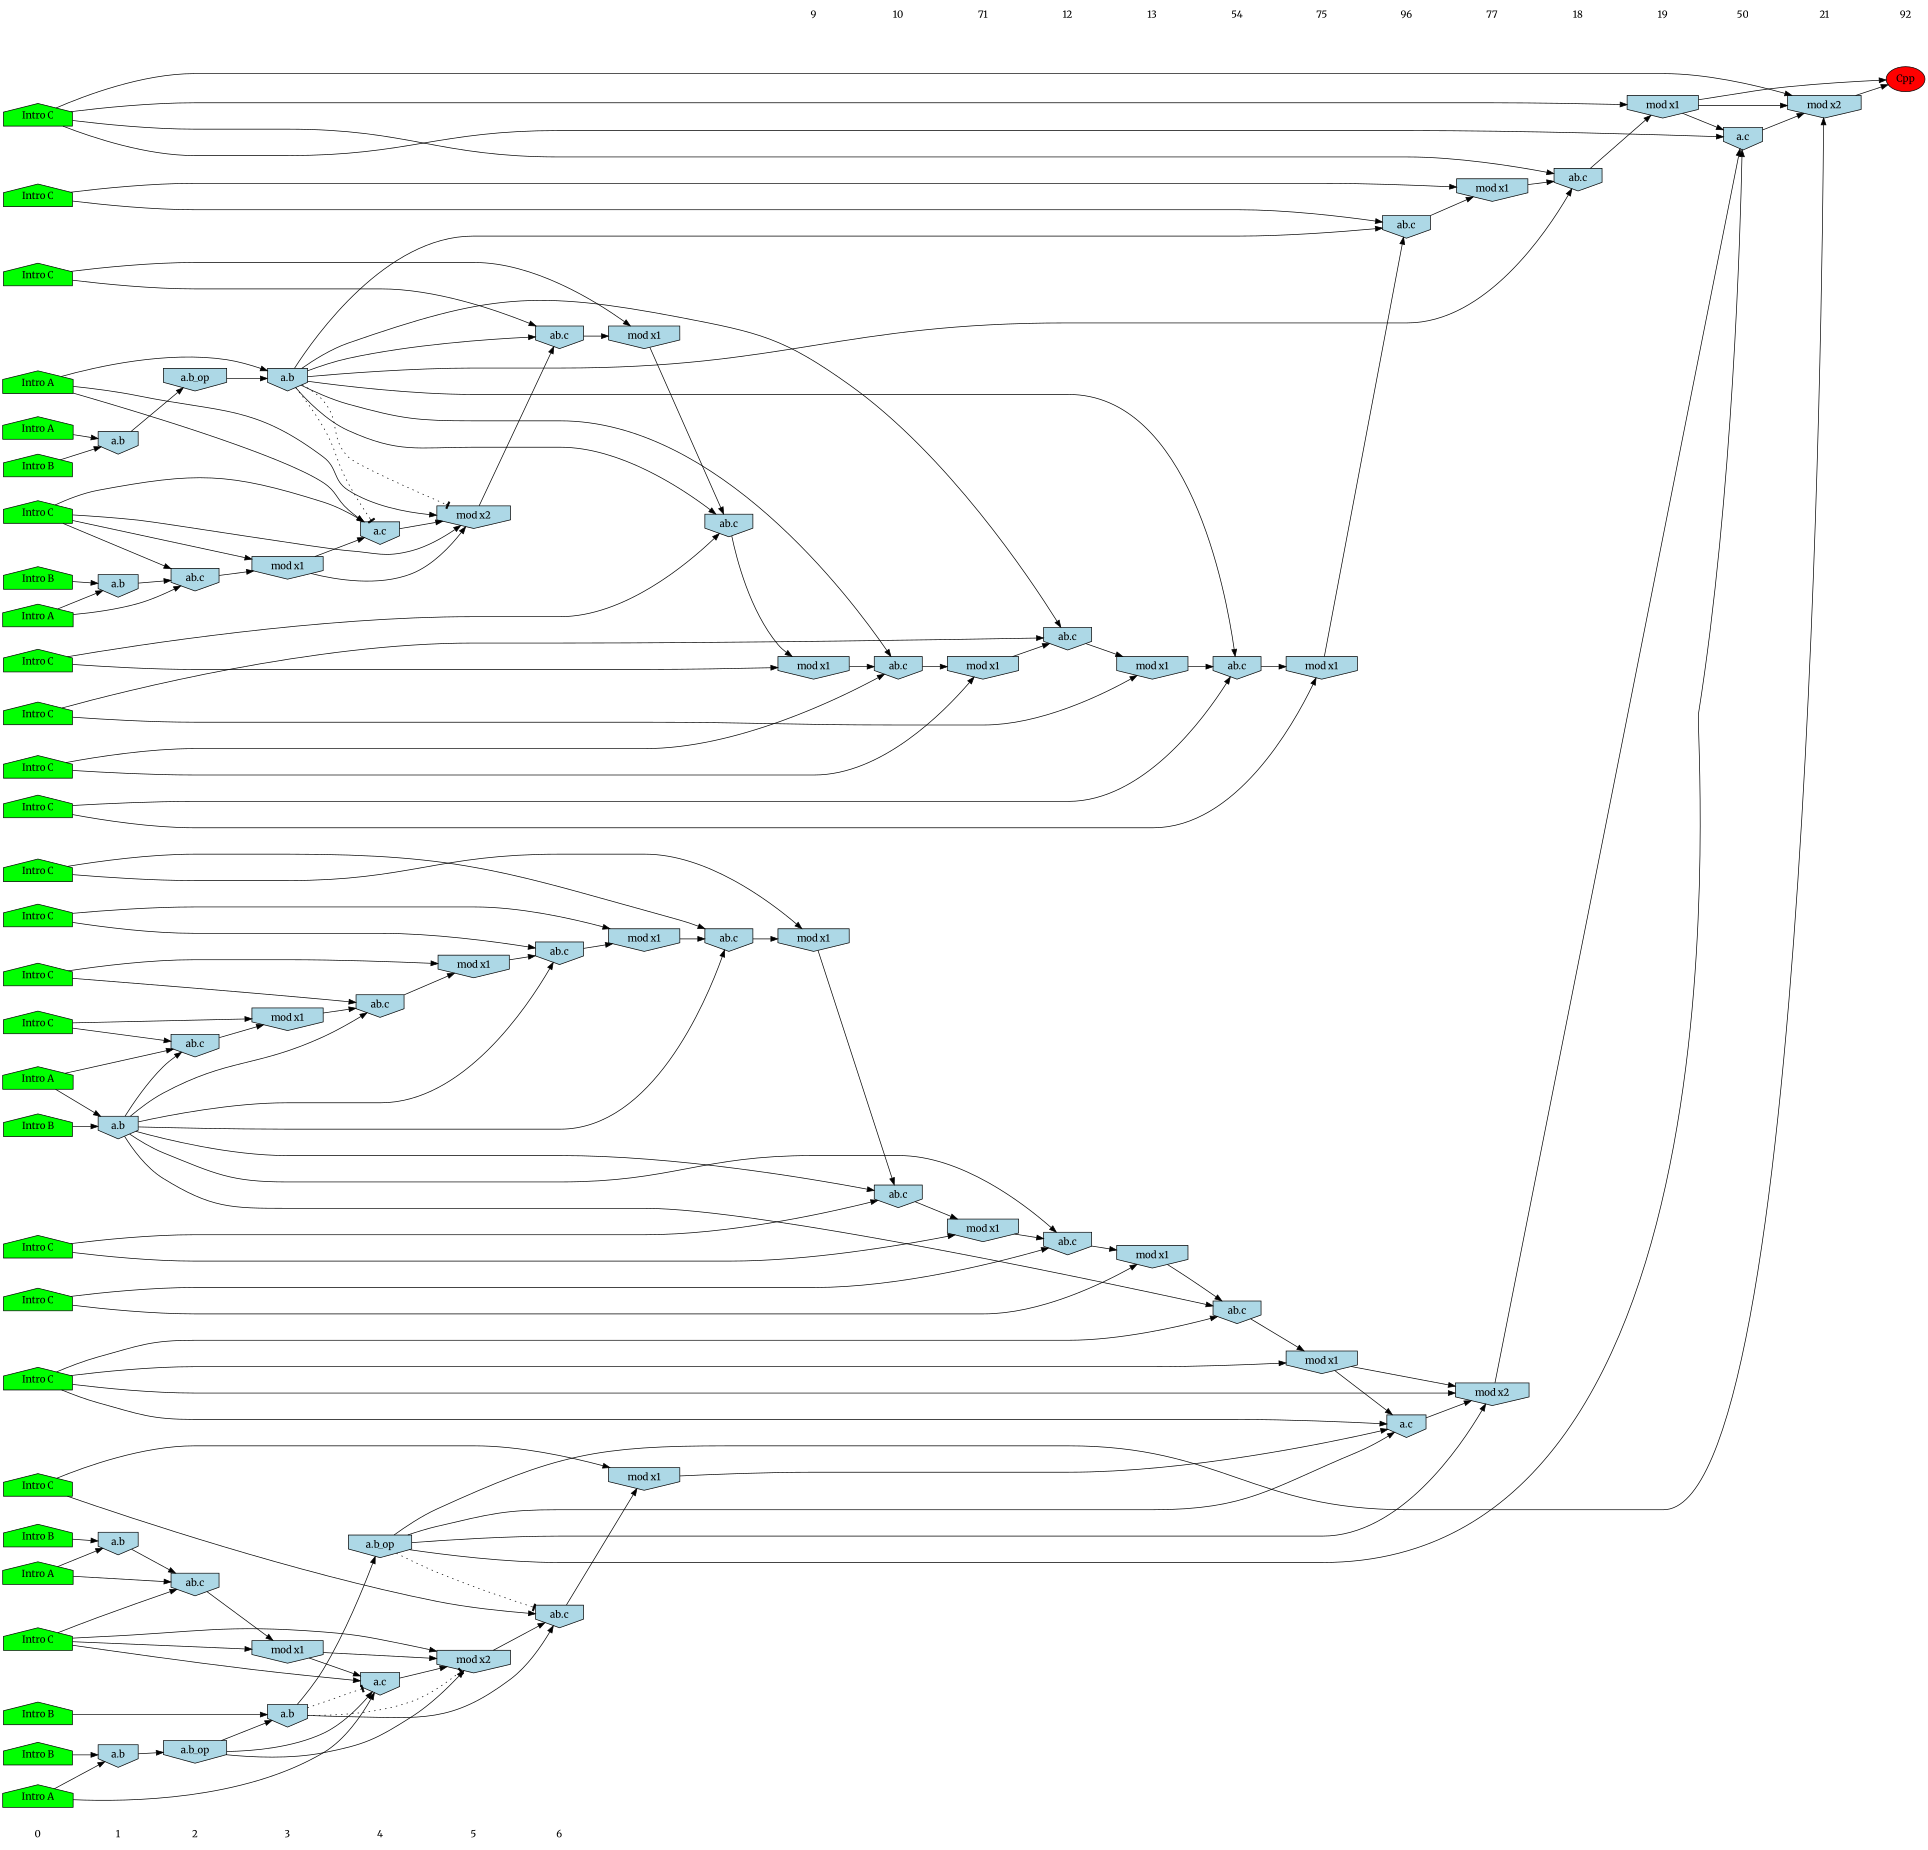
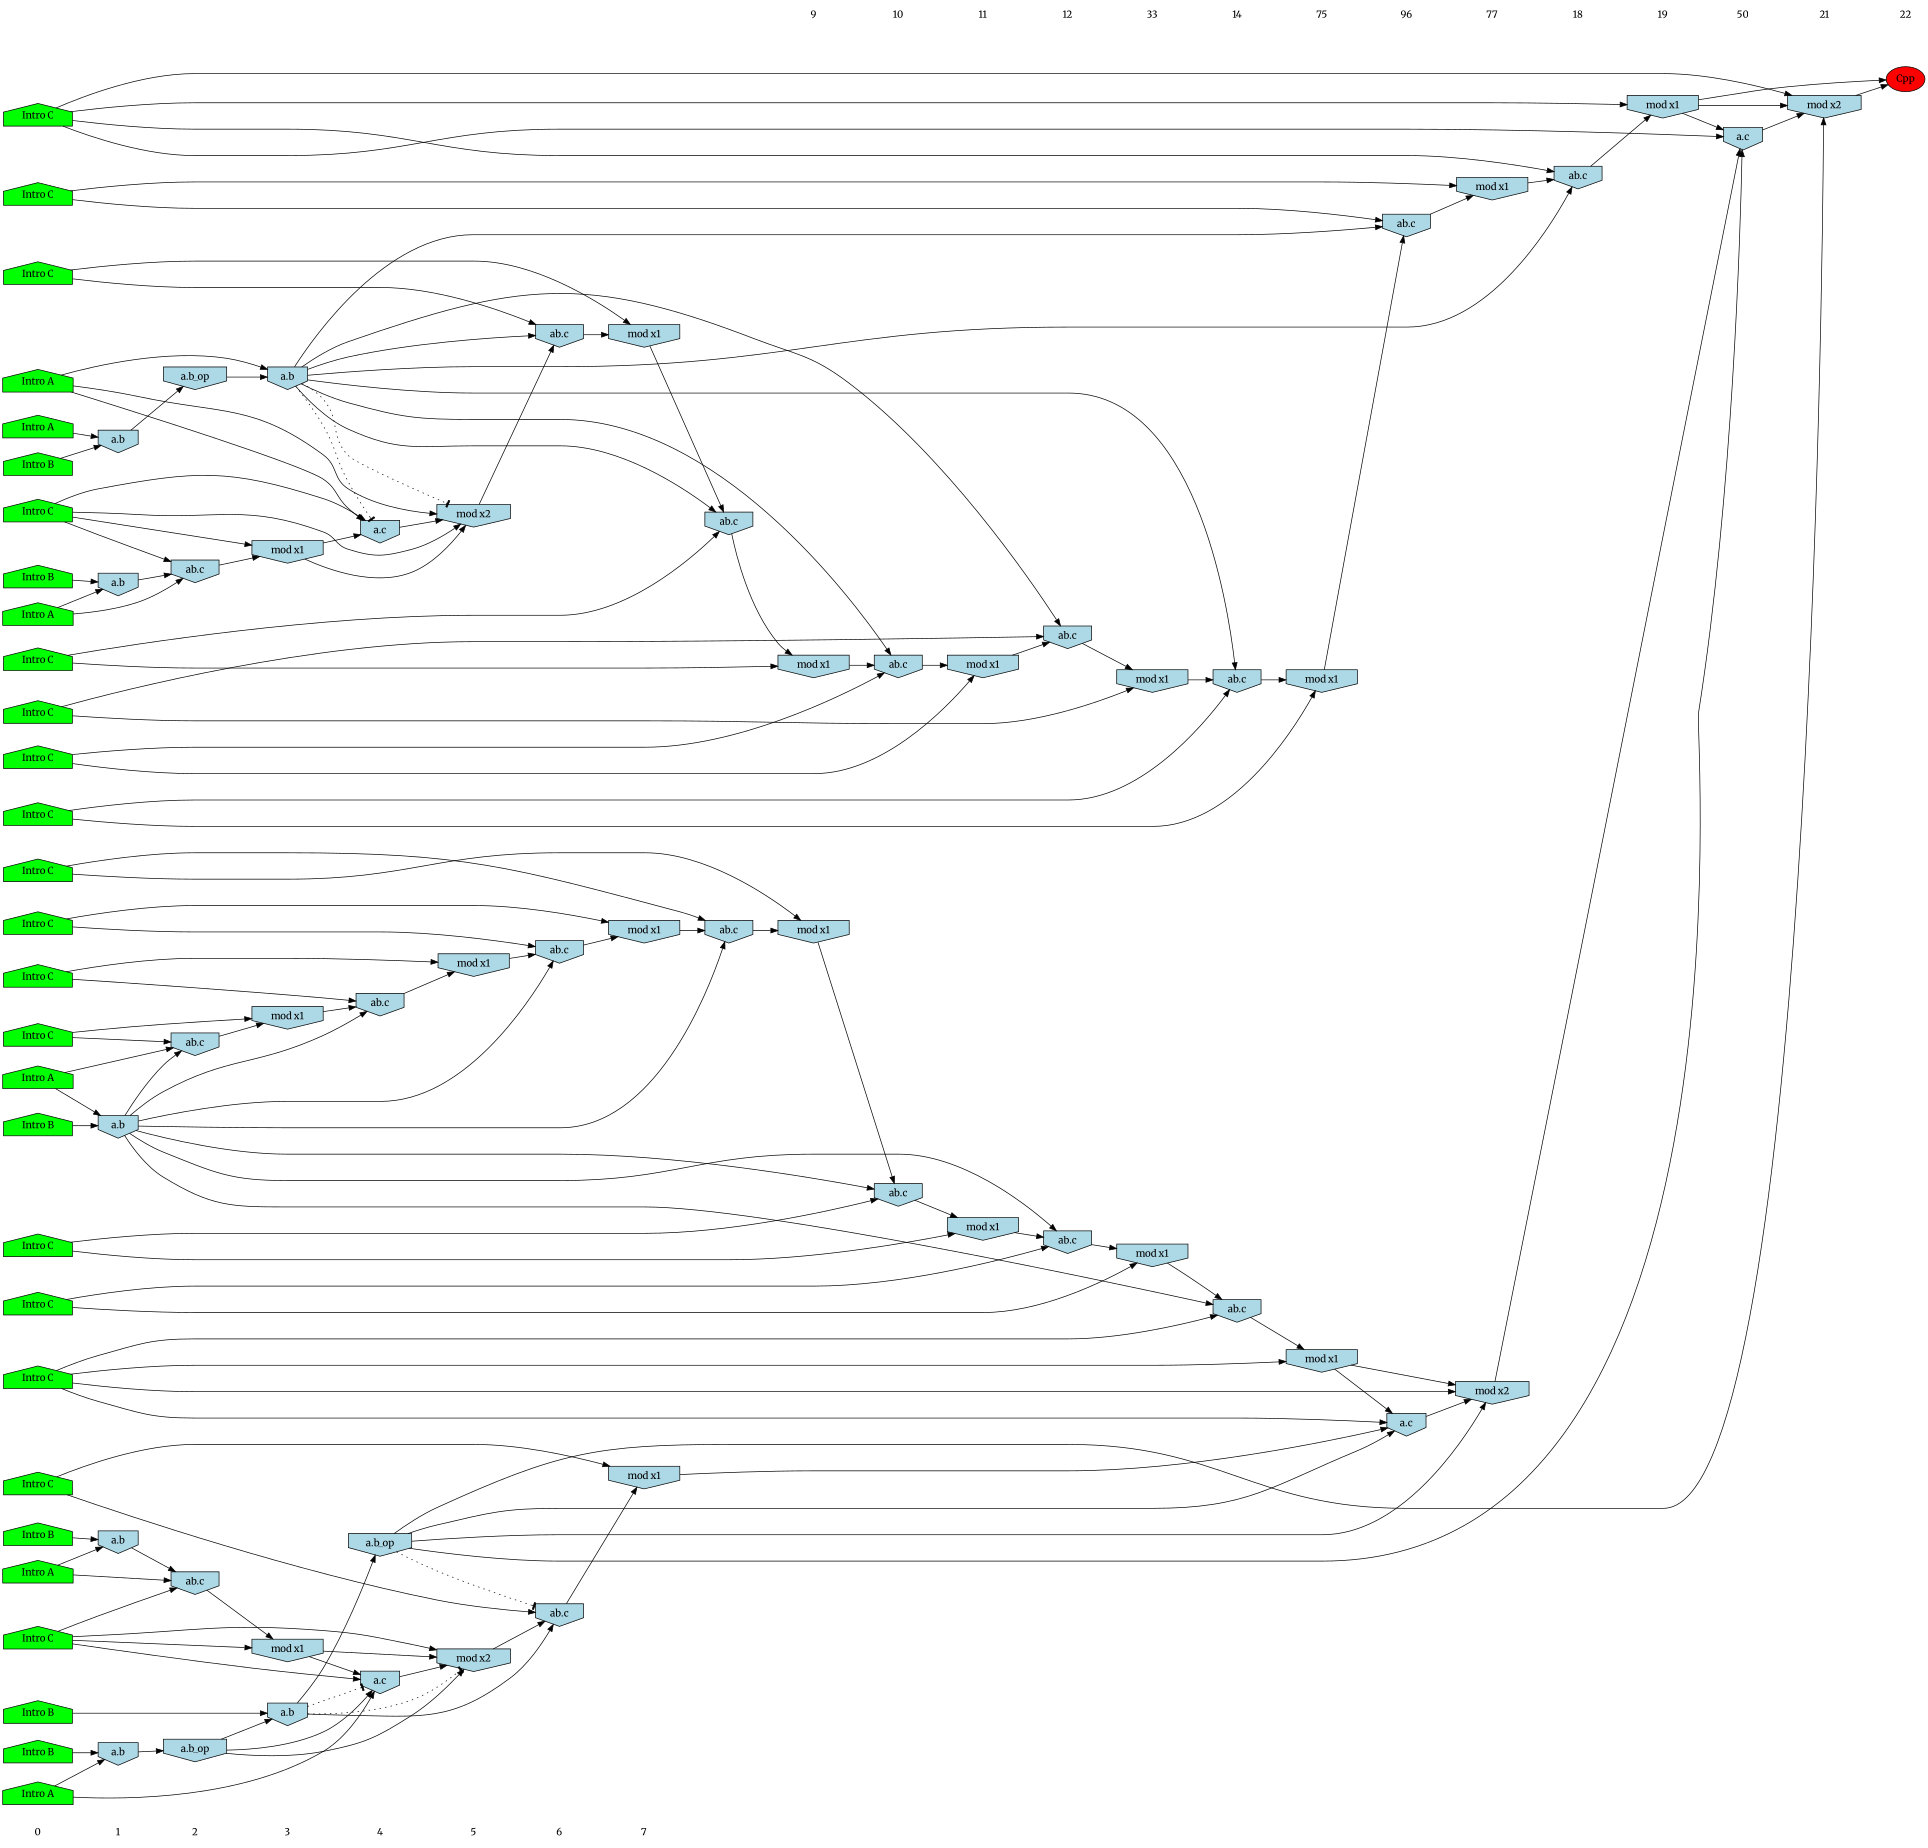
(983, 15) -> (983, 15)
(1152, 15) -> (1152, 15)
(1237, 15) -> (1237, 15)
(1906, 15) -> (1906, 15)
none -> (644, 1833)
